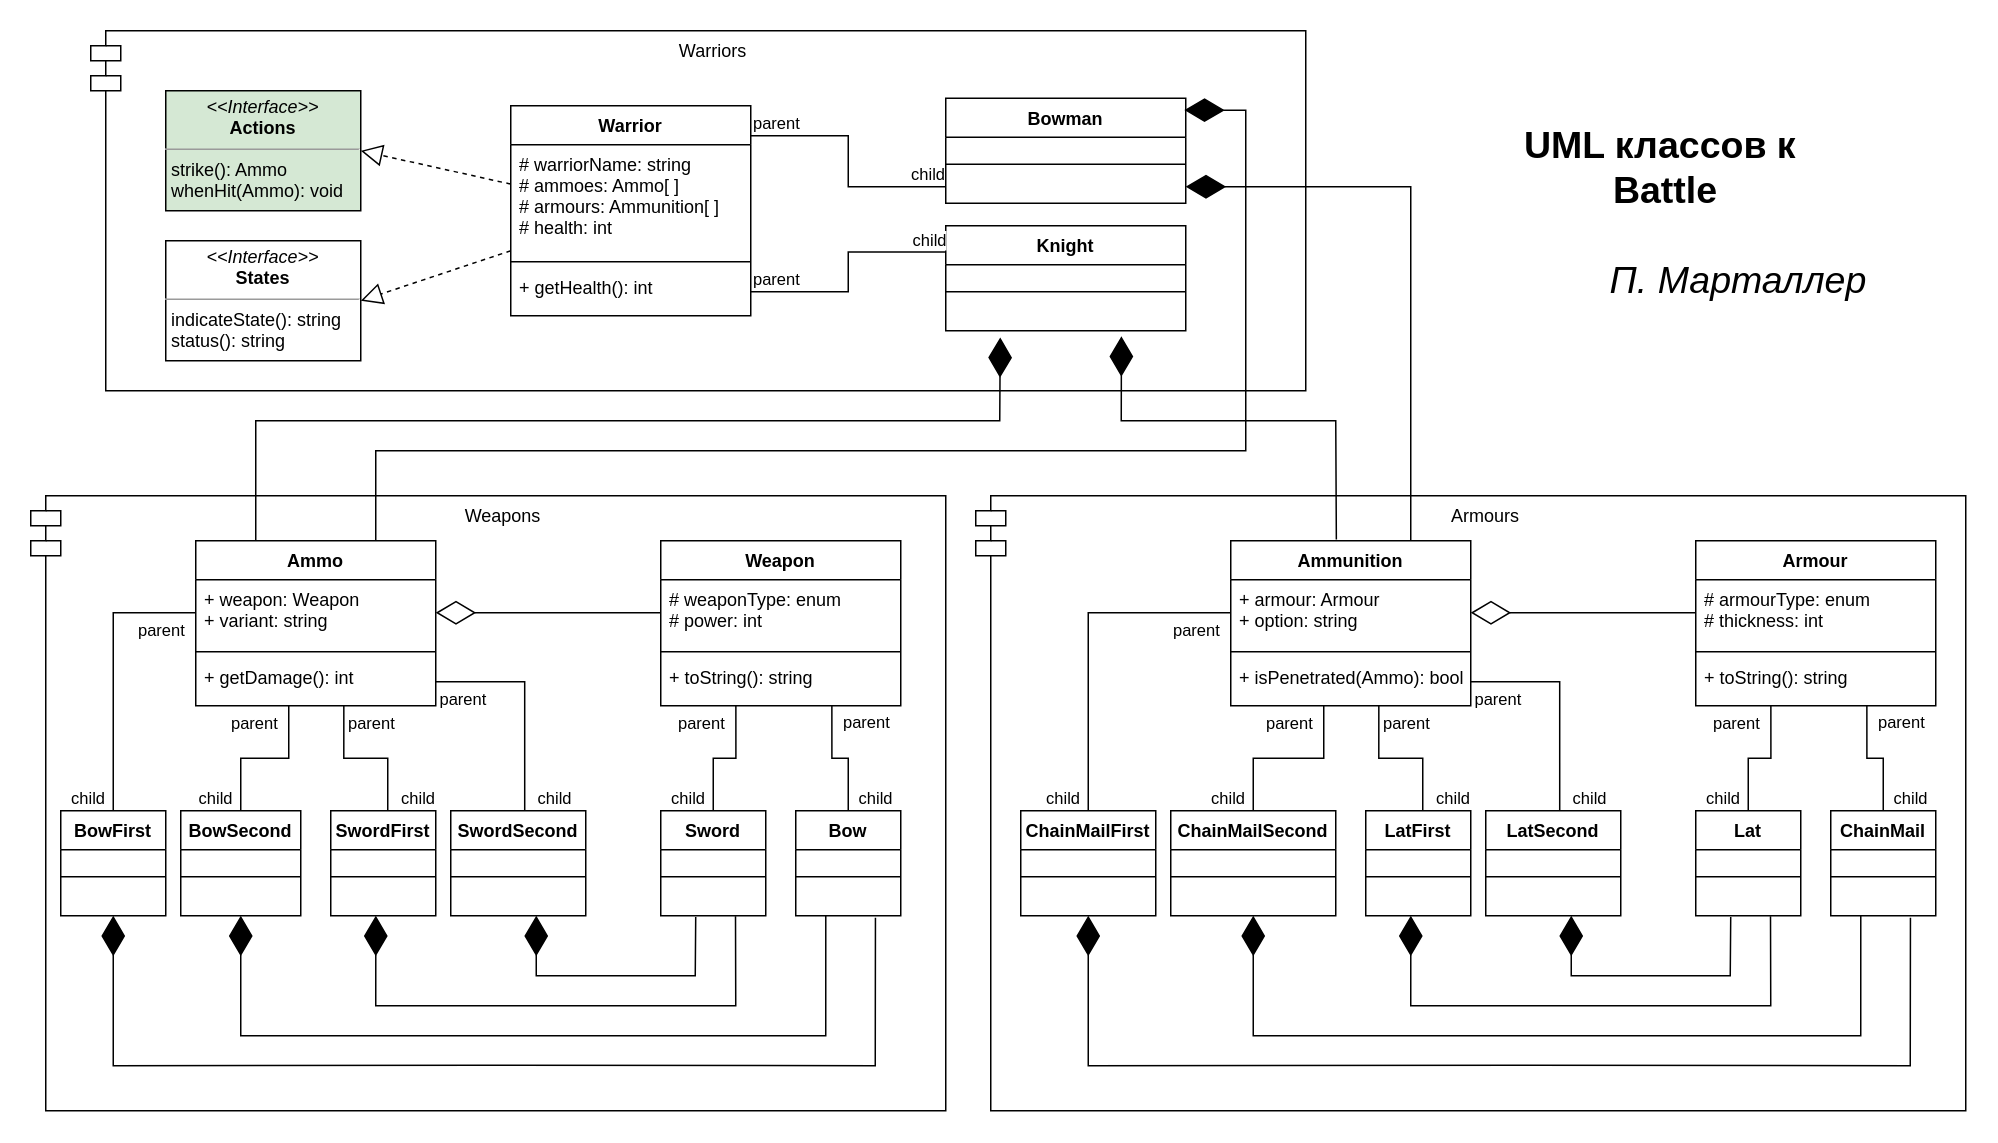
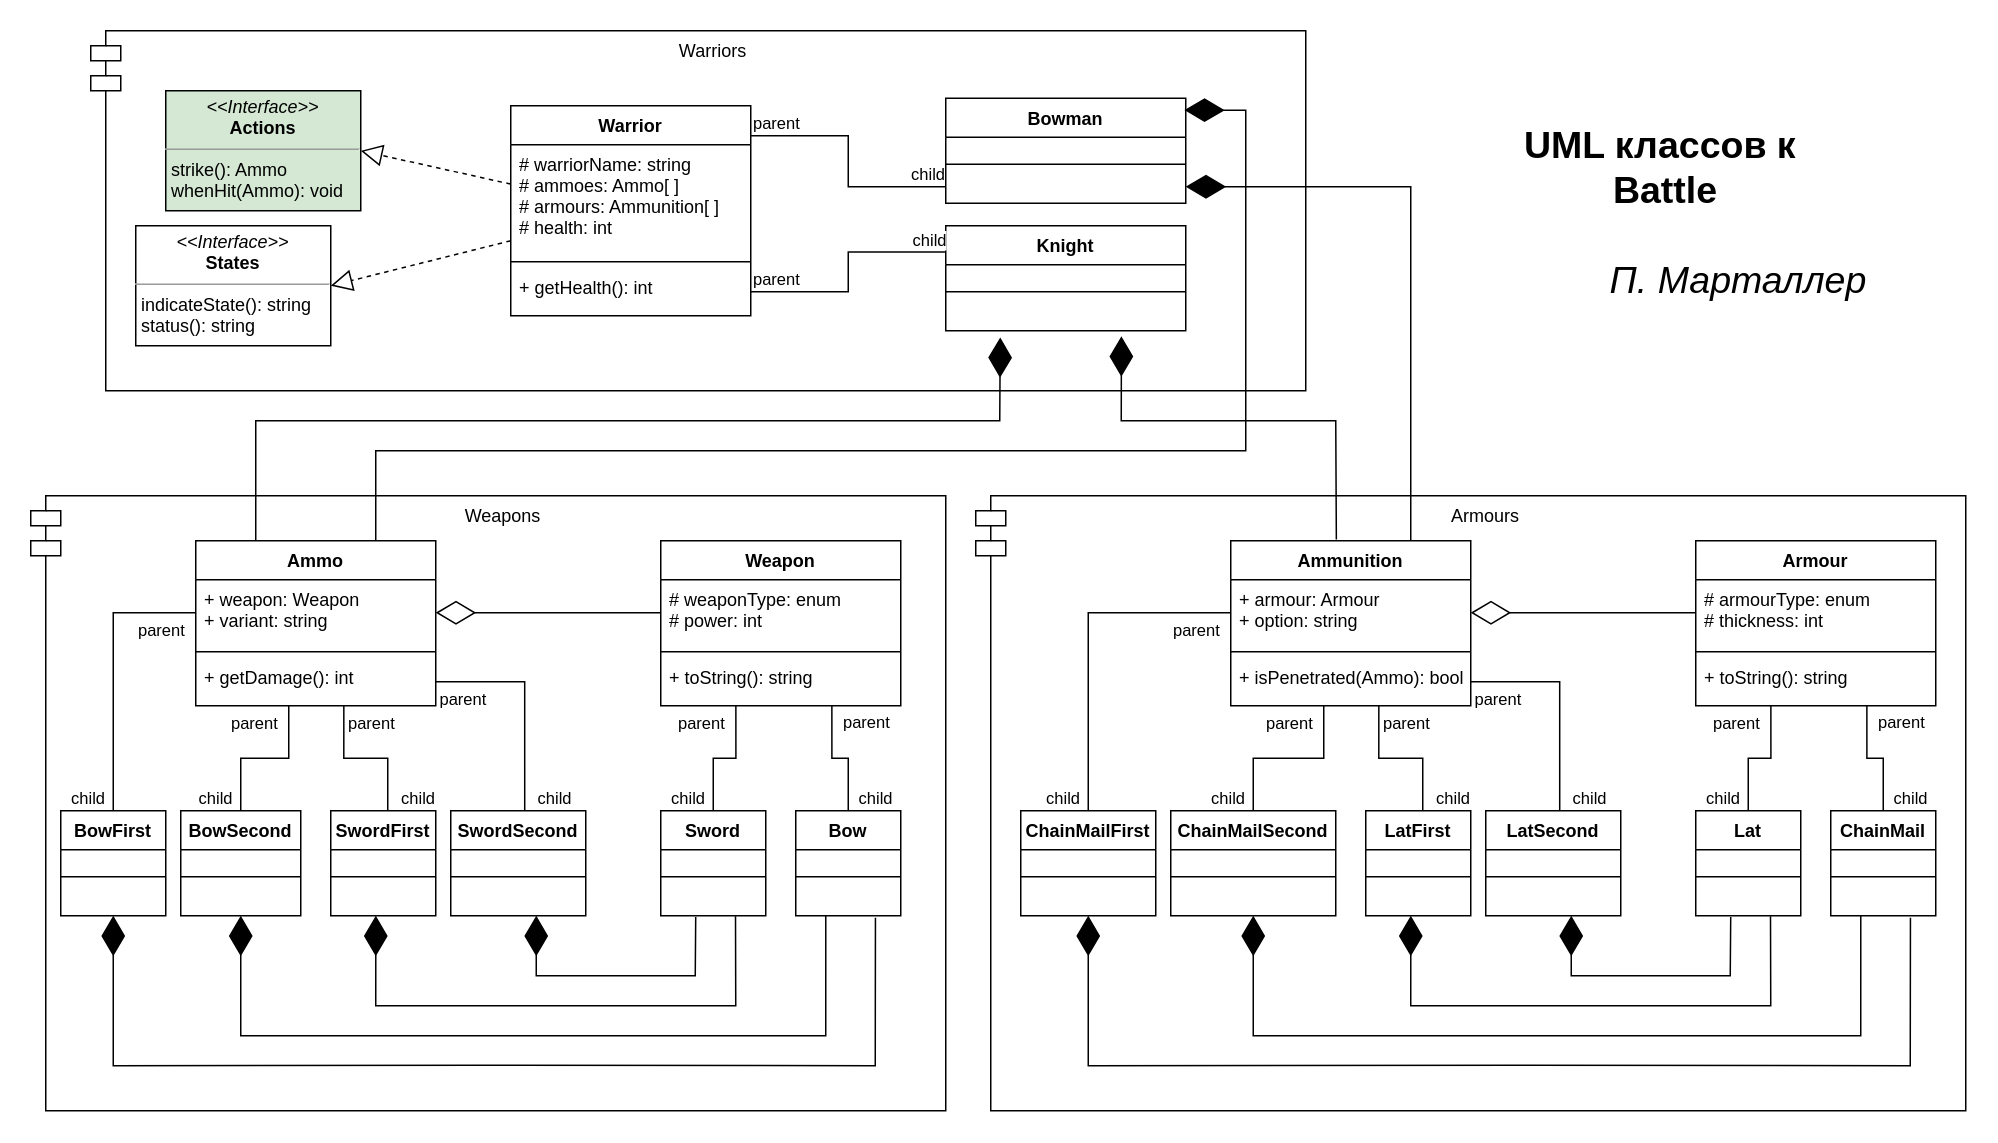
(263, 301) -> (233, 286)
